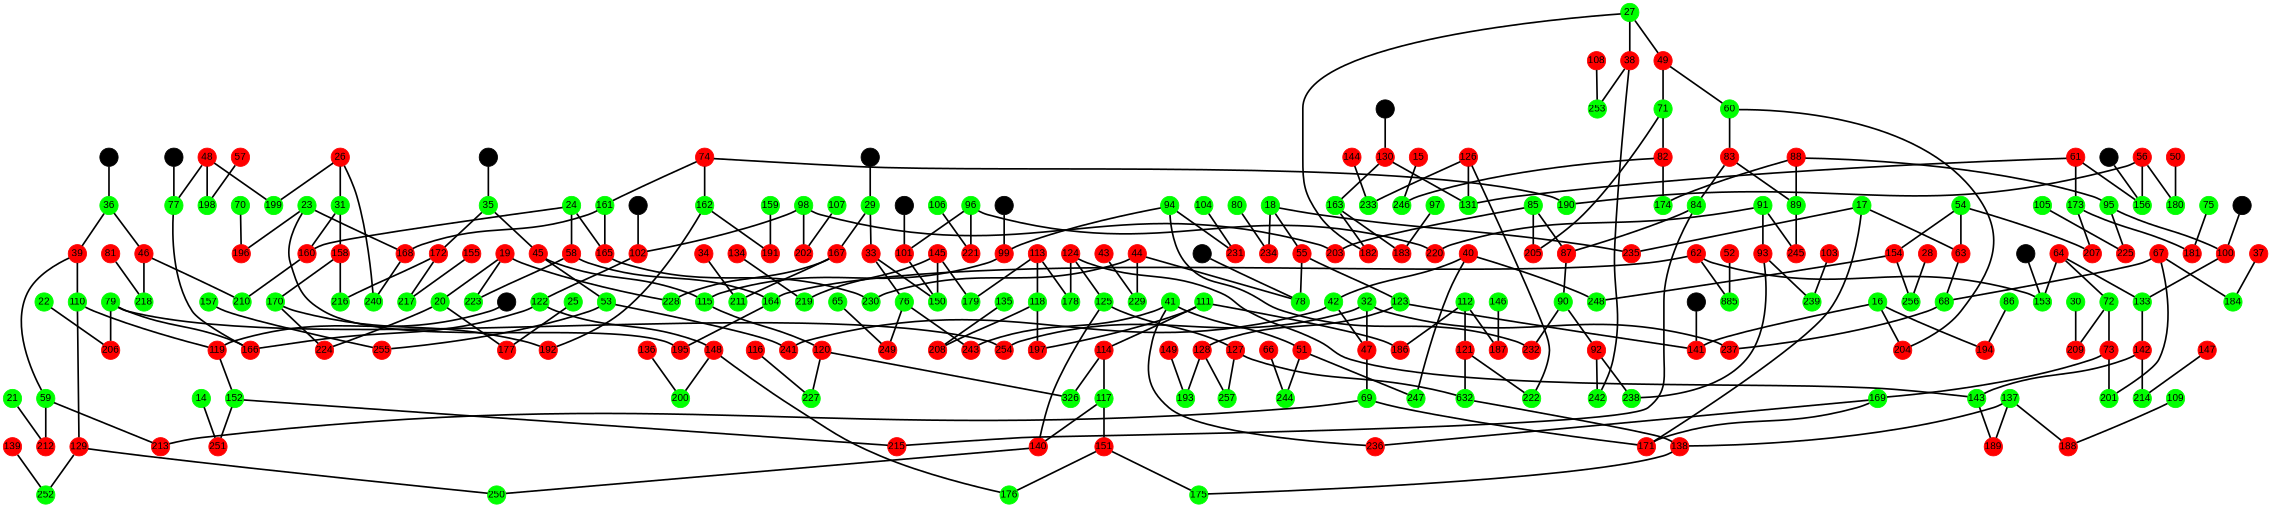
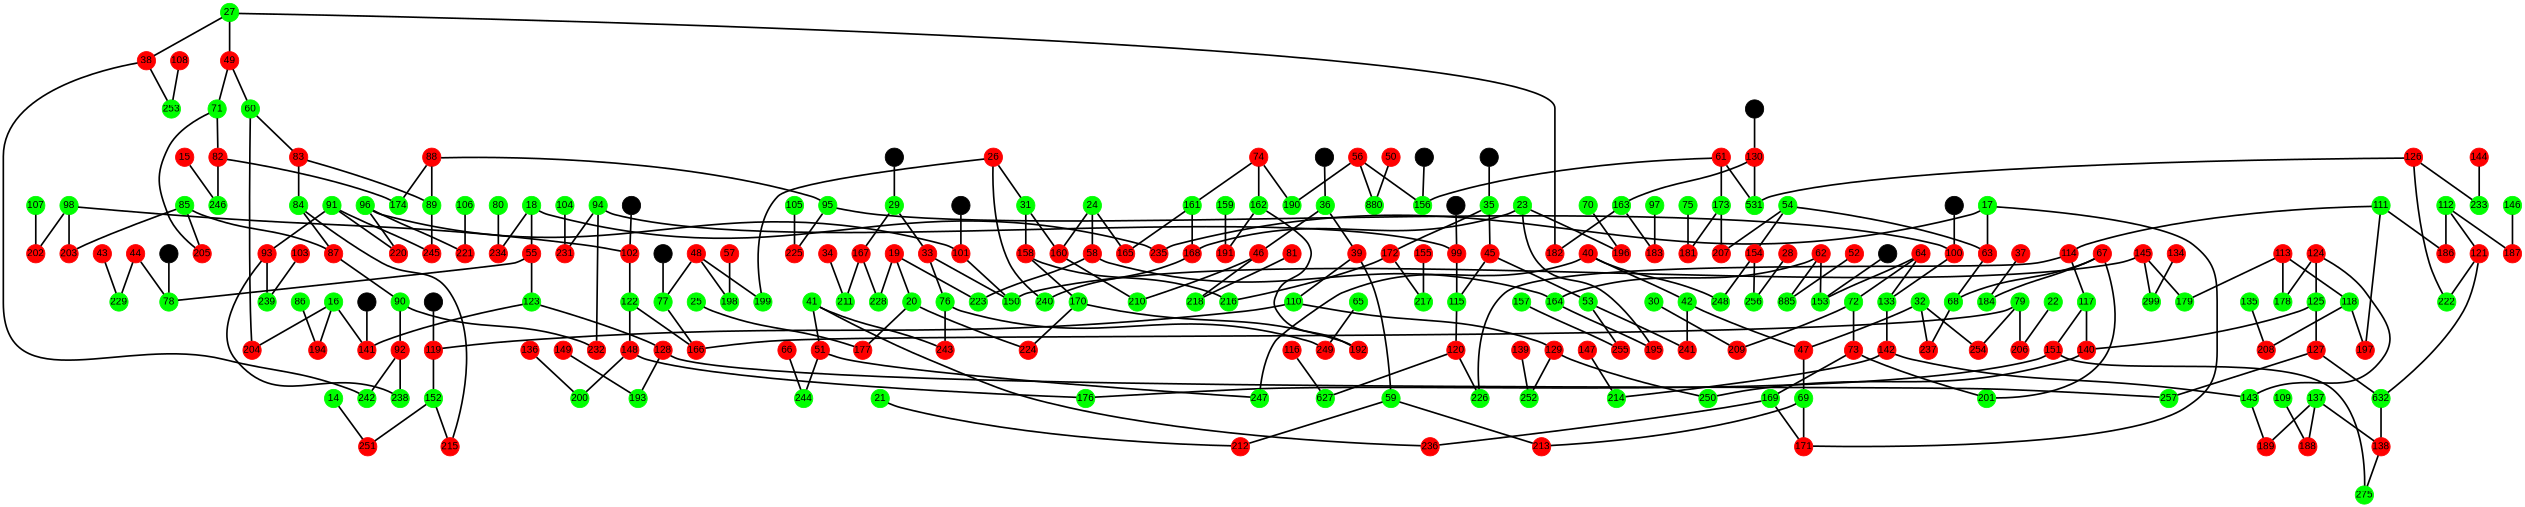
(1468, 205) -> (1755, 205)
(2176, 205) -> (1374, 205)
(804, 302) -> (2151, 302)
(871, 302) -> none
(811, 399) -> (1325, 399)
(1071, 399) -> (1480, 399)
(1199, 495) -> (2364, 495)
